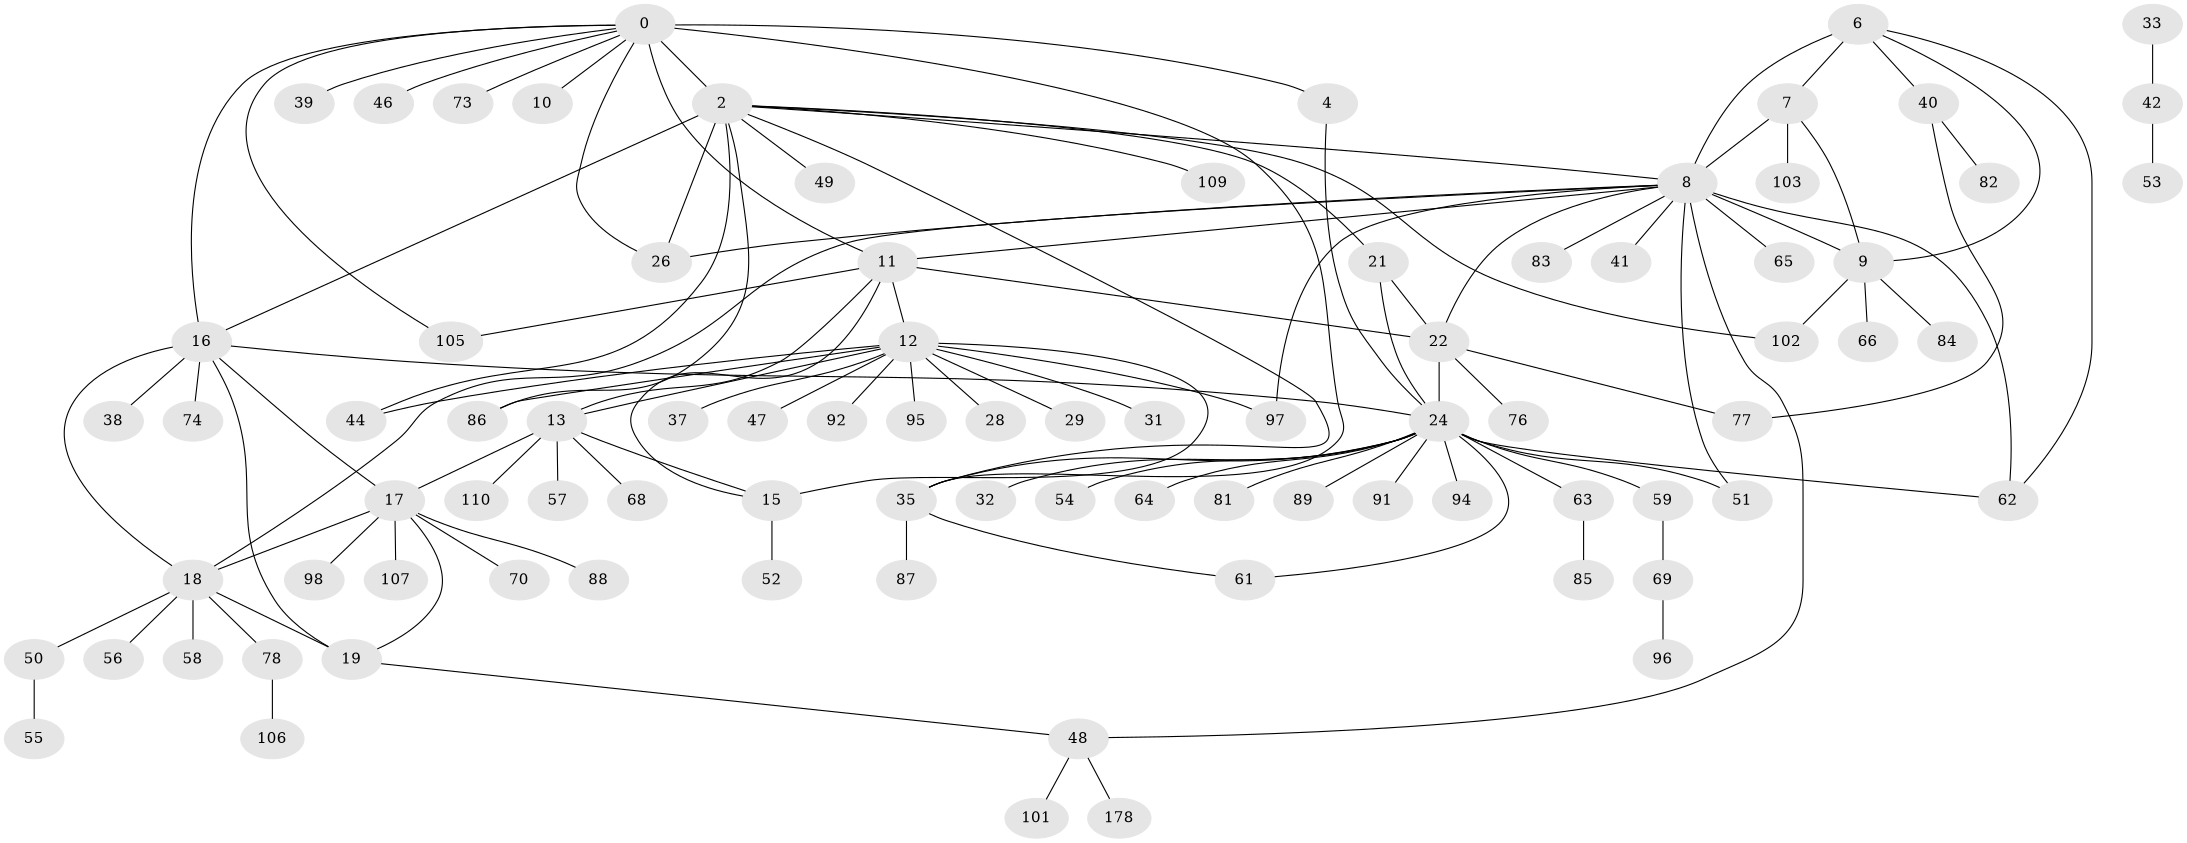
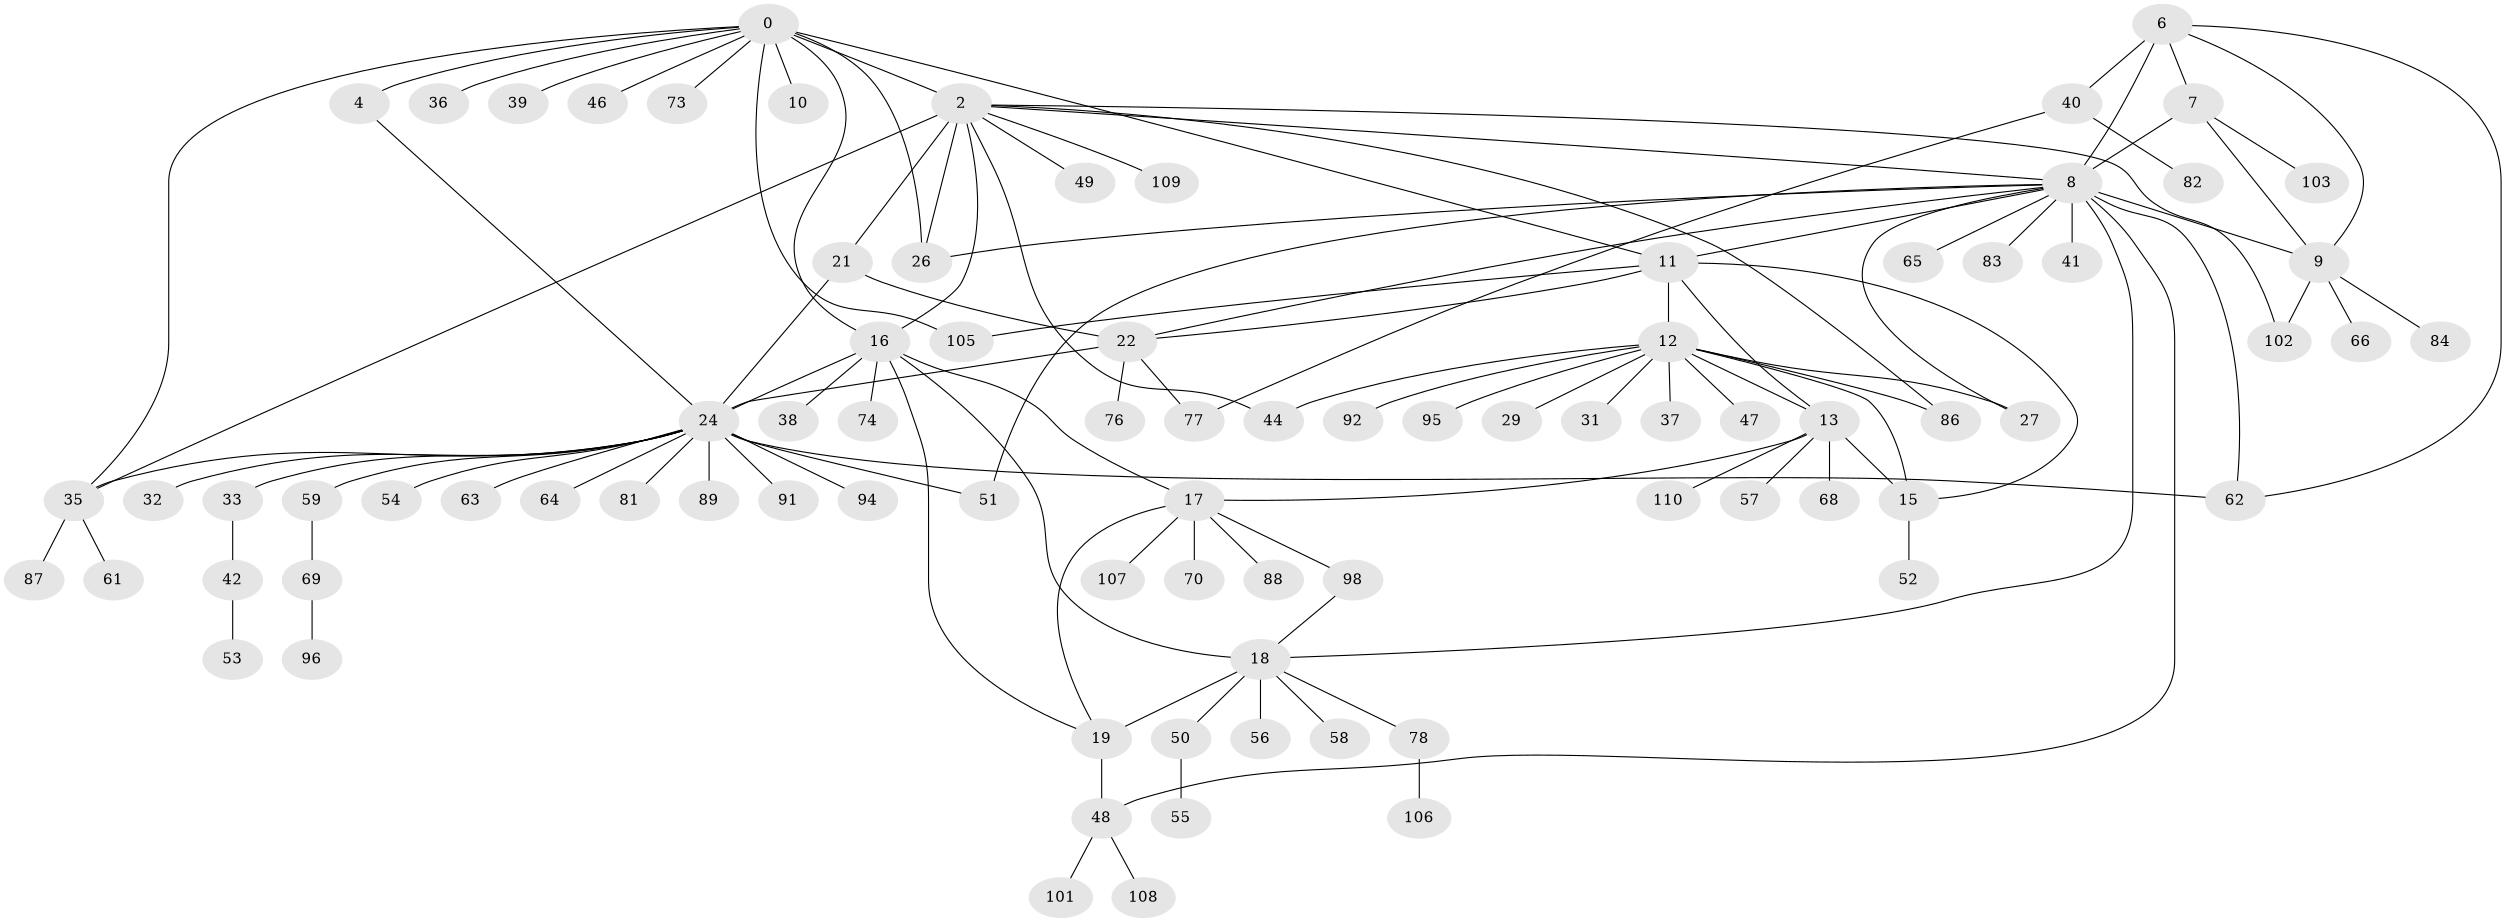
none -> (439, 104)
(996, 421) -> none
(1276, 421) -> (2030, 421)
(294, 540) -> (1307, 620)
(1443, 550) -> (360, 462)
(1584, 580) -> none
(1119, 818) -> (1144, 898)
